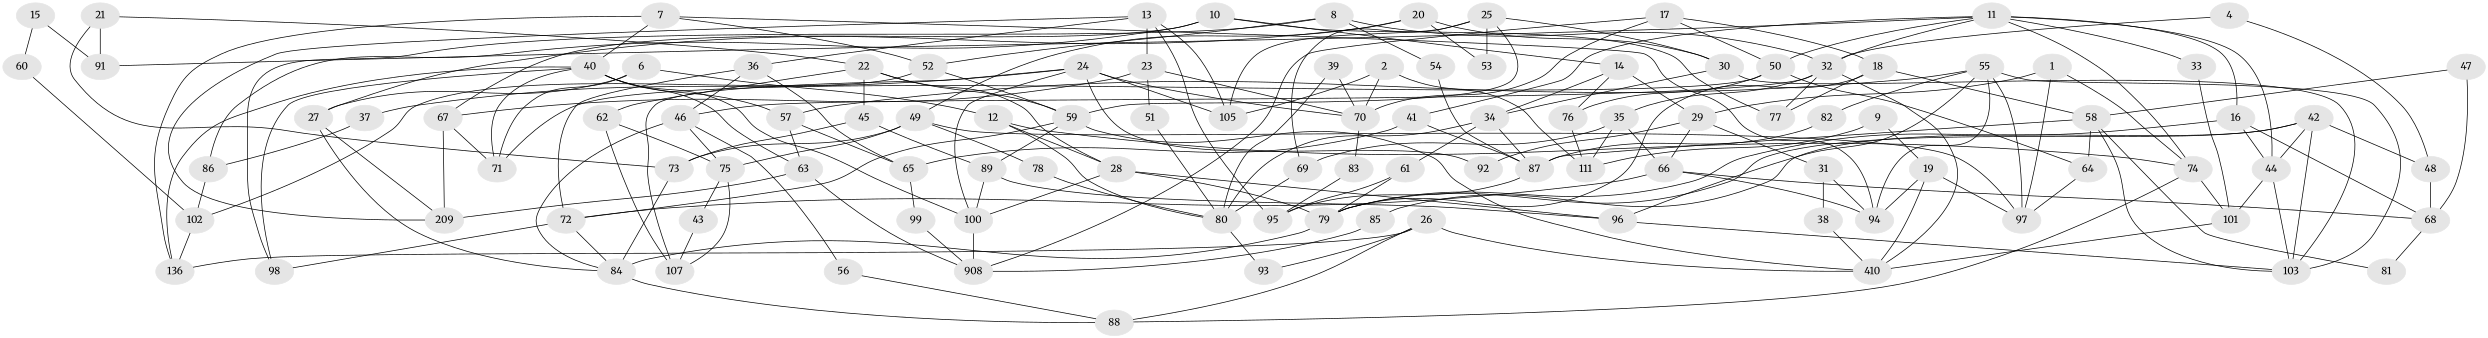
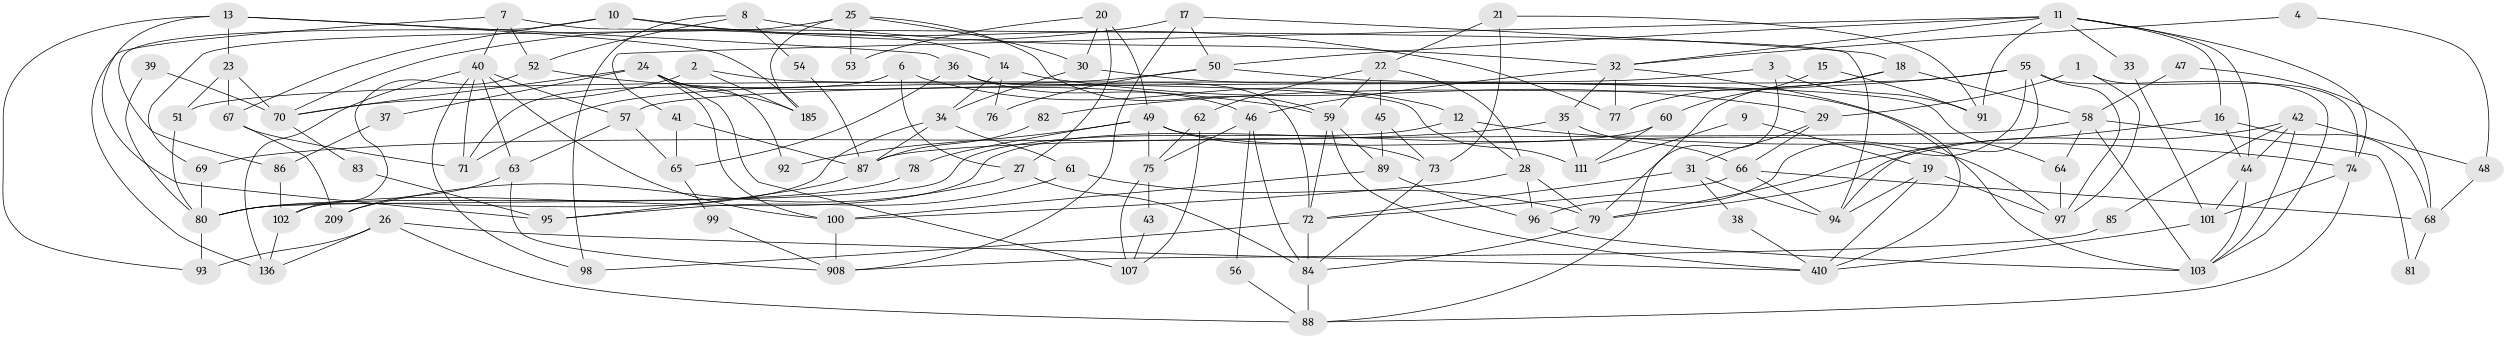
(484, 38) -> (3, 136)
none -> (1772, 67)
(1228, 118) -> (809, 118)
(1588, 140) -> (883, 150)
(1578, 145) -> (1622, 144)
none -> (1517, 194)
